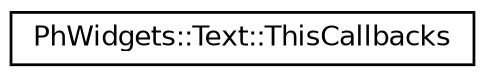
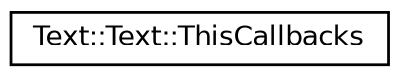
(242, 39) -> (200, 39)
